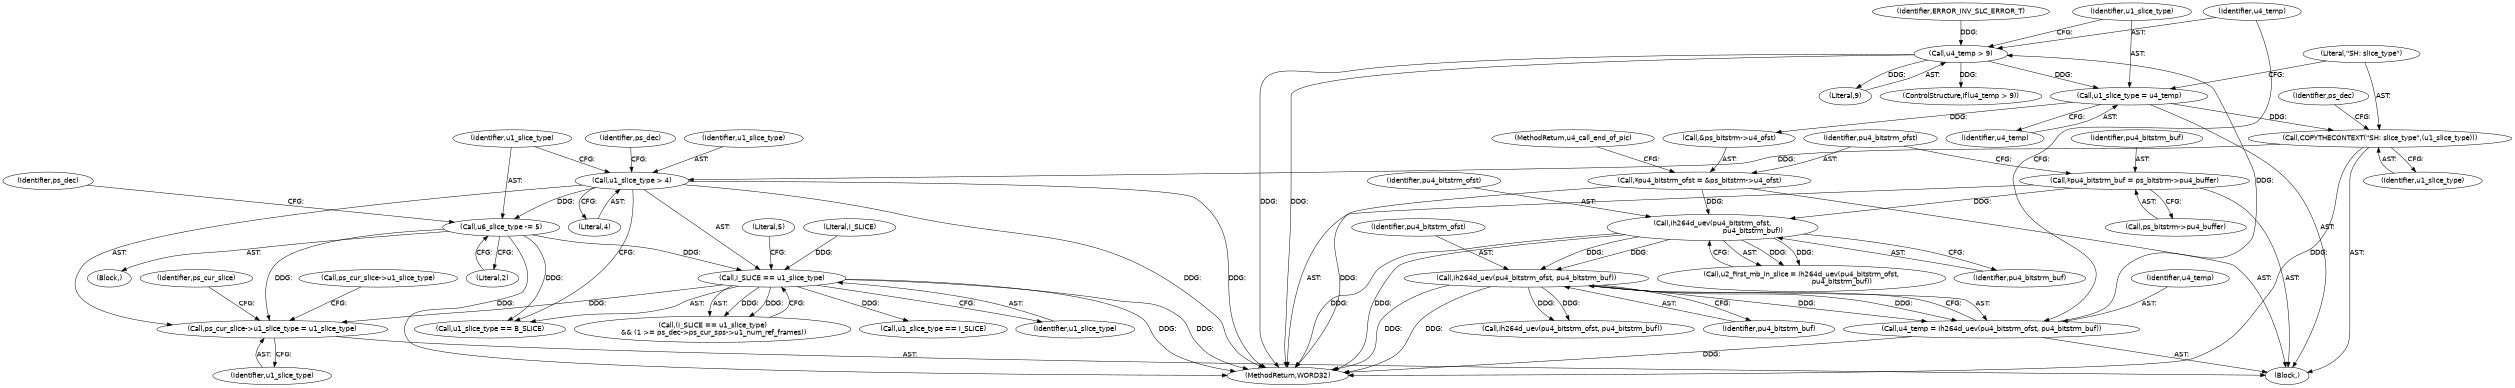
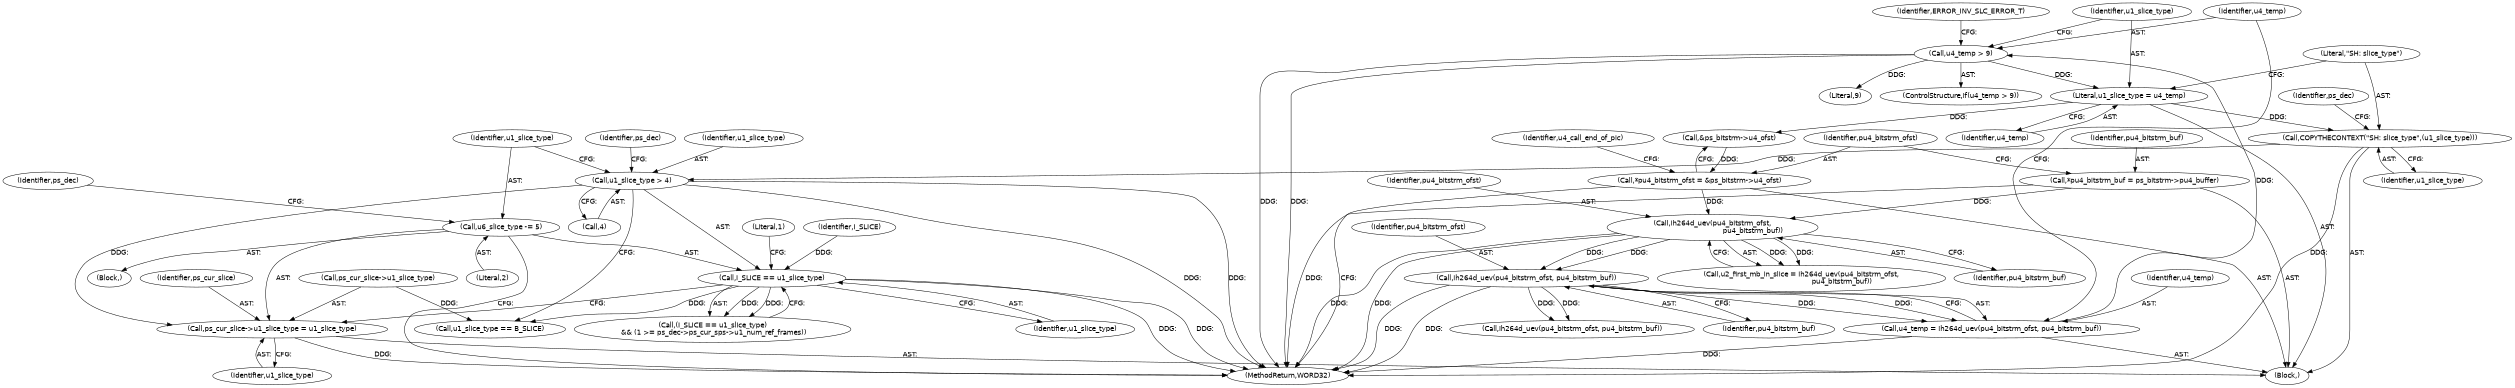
(1970, 33) -> (1970, 33)
(1969, 75) -> (1969, 75)
(1904, 80) -> none
(2129, 96) -> (2129, 96)
(1573, 139) -> (1573, 139)
none -> (1696, 160)
(1731, 160) -> (1731, 160)
(556, 199) -> none
(595, 227) -> (595, 227)
(769, 227) -> (769, 227)
(850, 227) -> (850, 227)
(2176, 227) -> none
(497, 251) -> none
(121, 253) -> (121, 253)
(485, 253) -> (485, 253)
(693, 253) -> (693, 253)
(285, 278) -> (285, 278)
(1315, 278) -> (1315, 278)
(1350, 278) -> (1350, 278)
(544, 279) -> (432, 303)
(248, 304) -> (248, 304)
(340, 304) -> (340, 304)
(507, 304) -> (507, 304)
(599, 304) -> (599, 304)
(698, 304) -> (698, 304)
(933, 329) -> none
none -> (641, 369)
